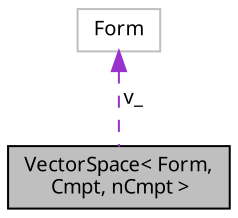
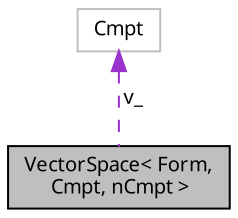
(119, 30) -> (119, 30)
